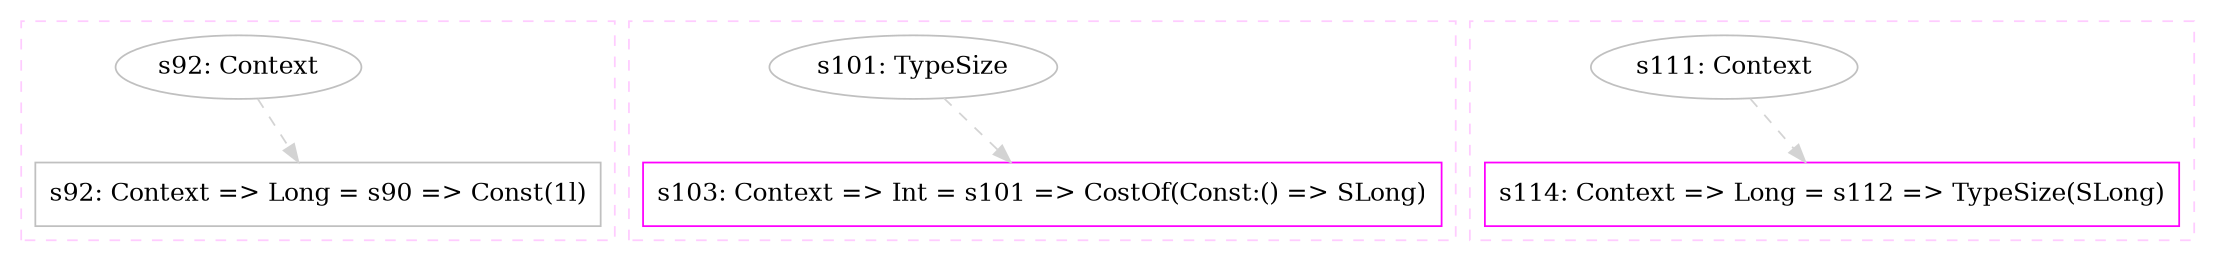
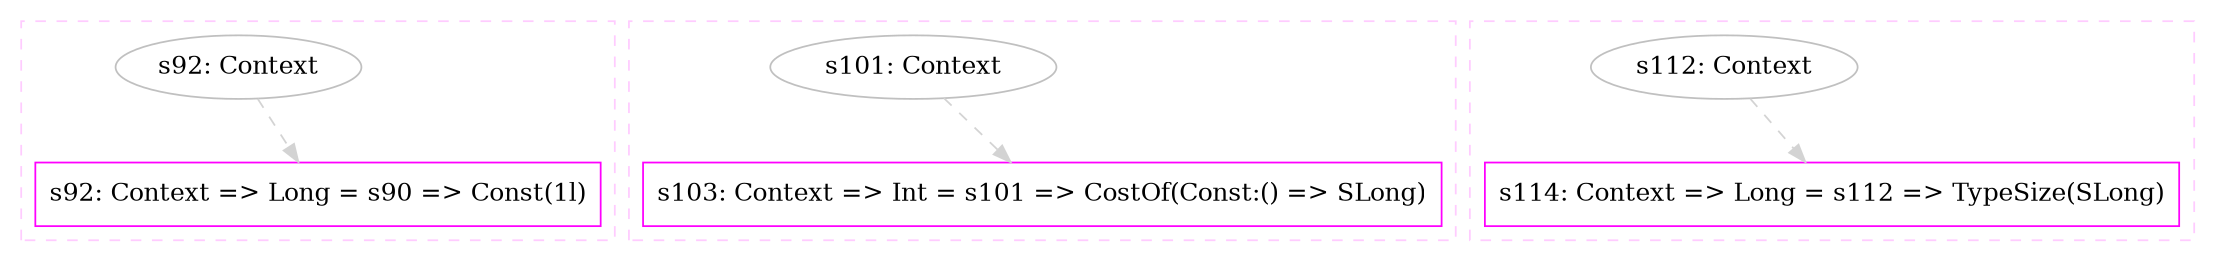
(913, 67) -> (913, 67)
(1724, 67) -> (1724, 67)
(318, 194) -> (318, 194)
